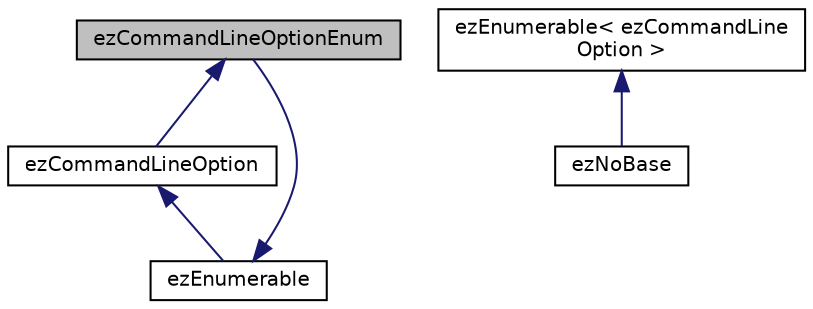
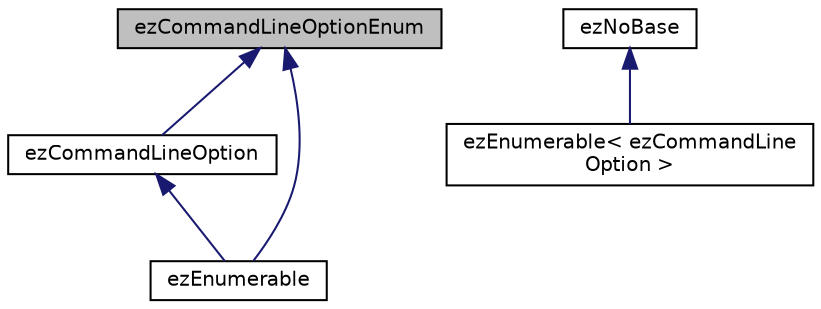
(622, 119) -> (630, 97)
(296, 150) -> (297, 170)
